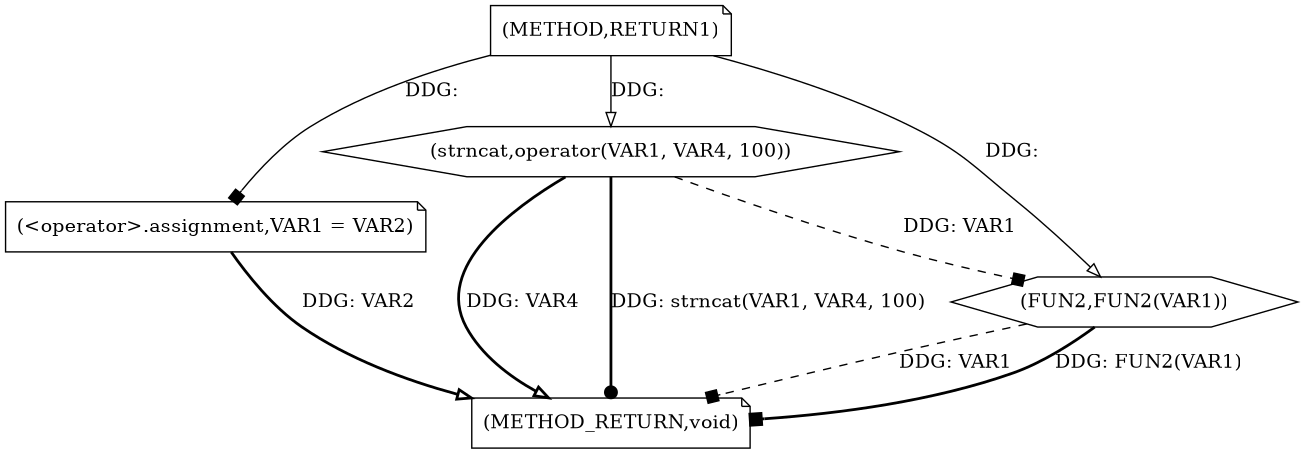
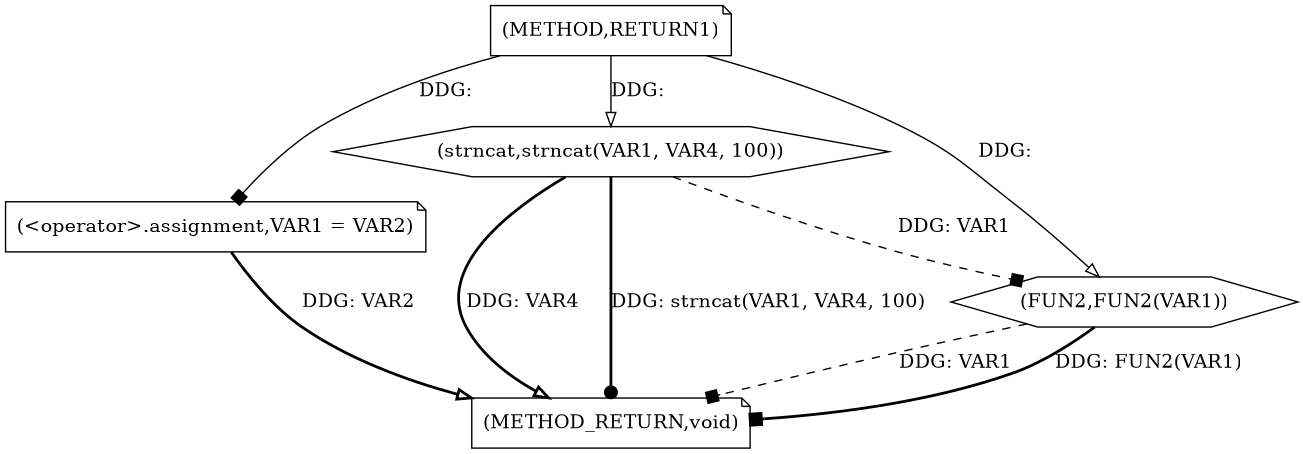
(611, 152) -> (611, 152)
